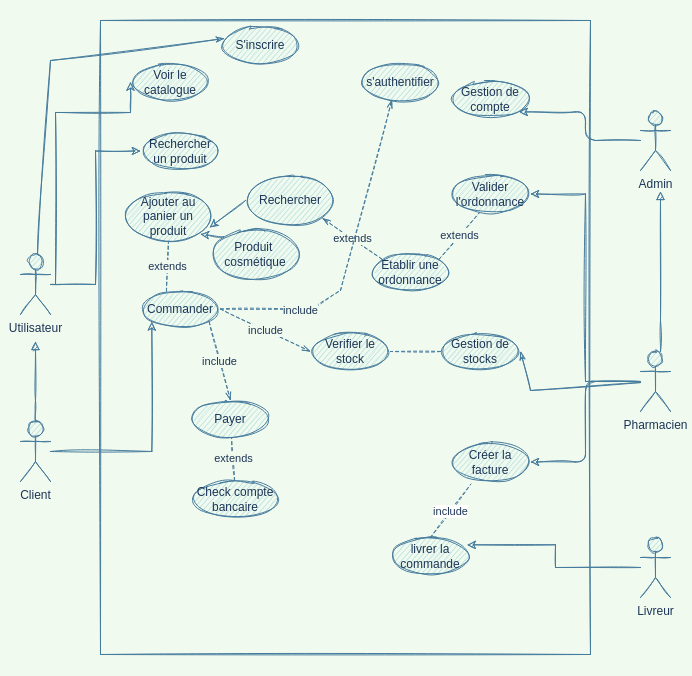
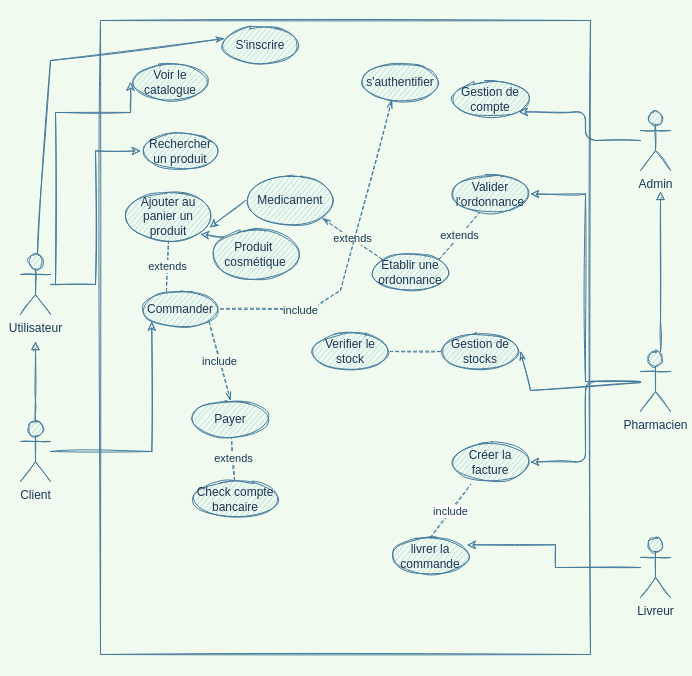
(291, 201) -> (291, 201)
(266, 330) -> none
